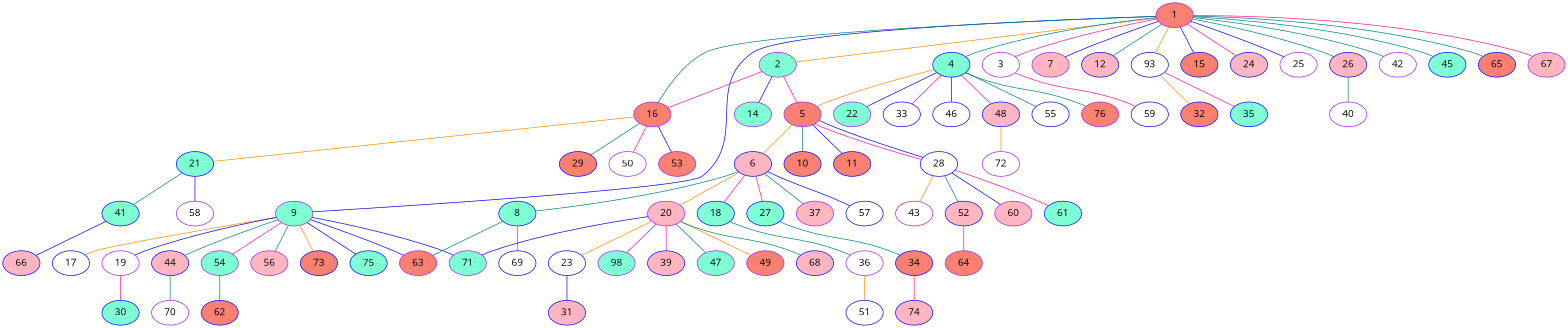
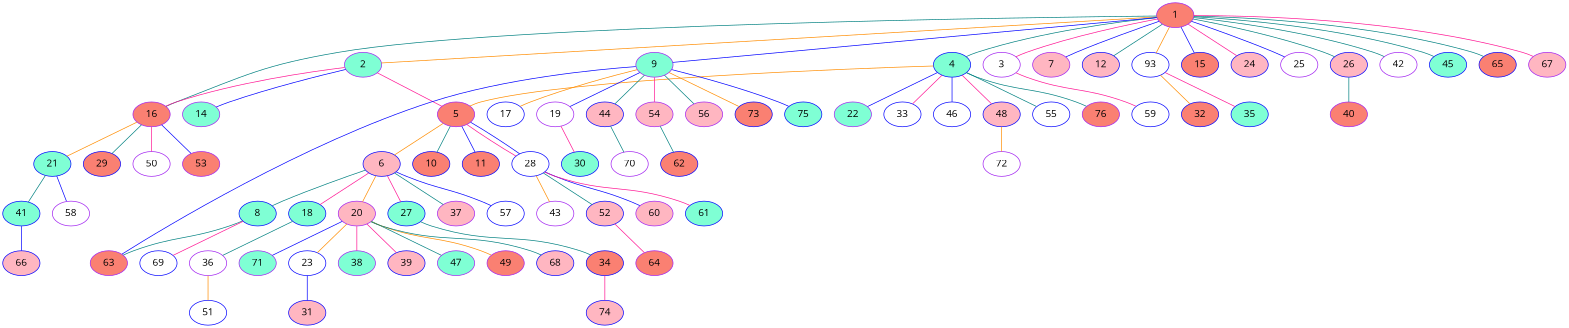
(1348, 114) -> (1349, 114)
(384, 233) -> none
(220, 263) -> (654, 114)
(617, 263) -> (357, 263)
